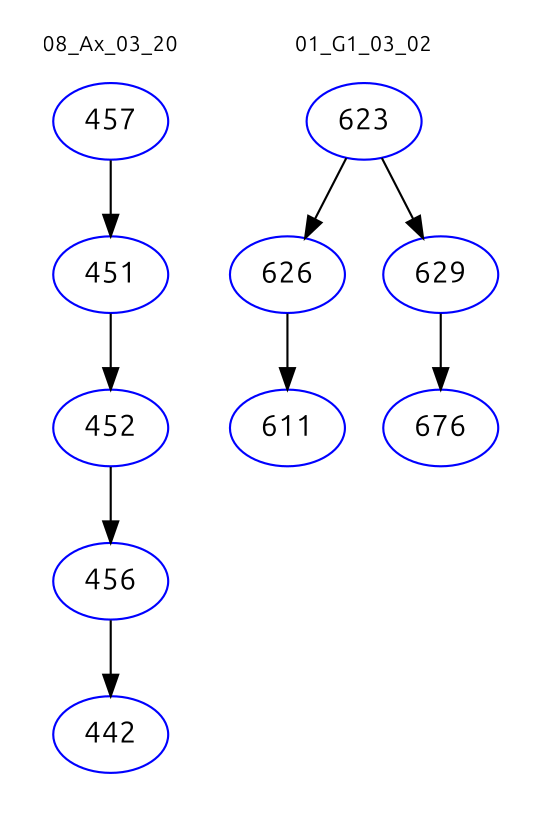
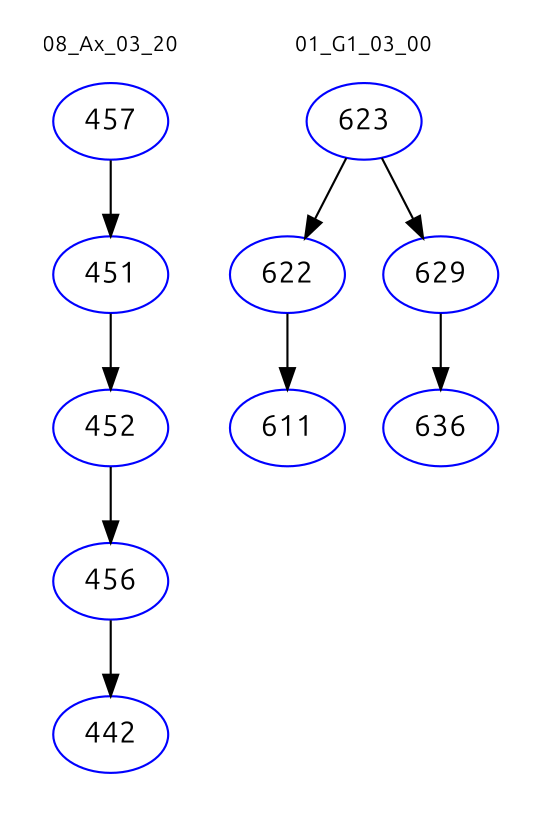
(364, 46) -> (364, 46)
(287, 275) -> (287, 275)
(441, 428) -> (441, 428)
